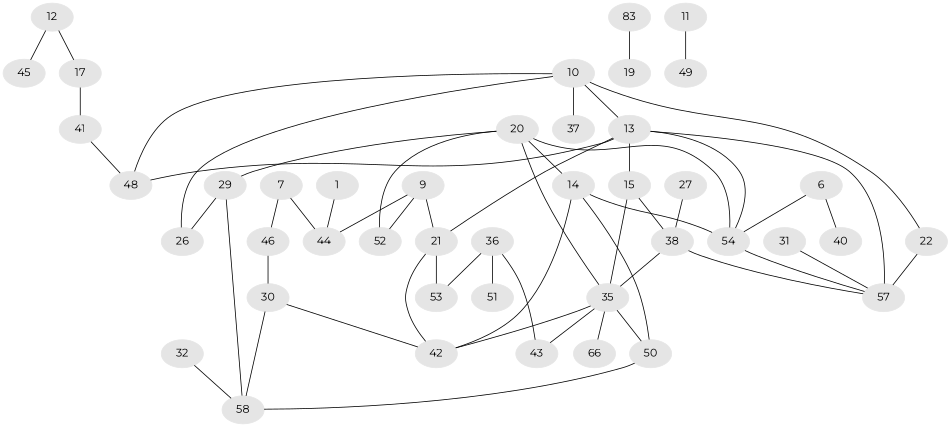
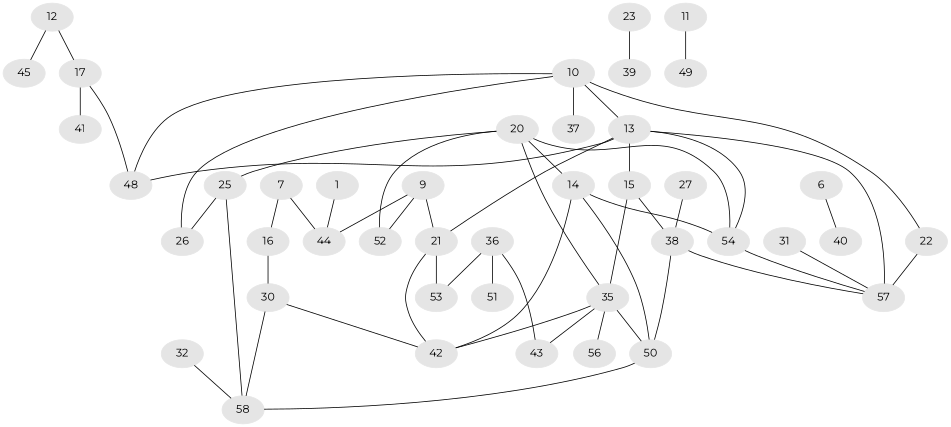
(630, 17) -> (630, 17)
(630, 73) -> (630, 73)
(106, 157) -> (113, 127)
(225, 185) -> (225, 185)
(775, 213) -> none
(268, 242) -> (268, 242)
(640, 270) -> (664, 298)
(595, 354) -> (595, 354)
